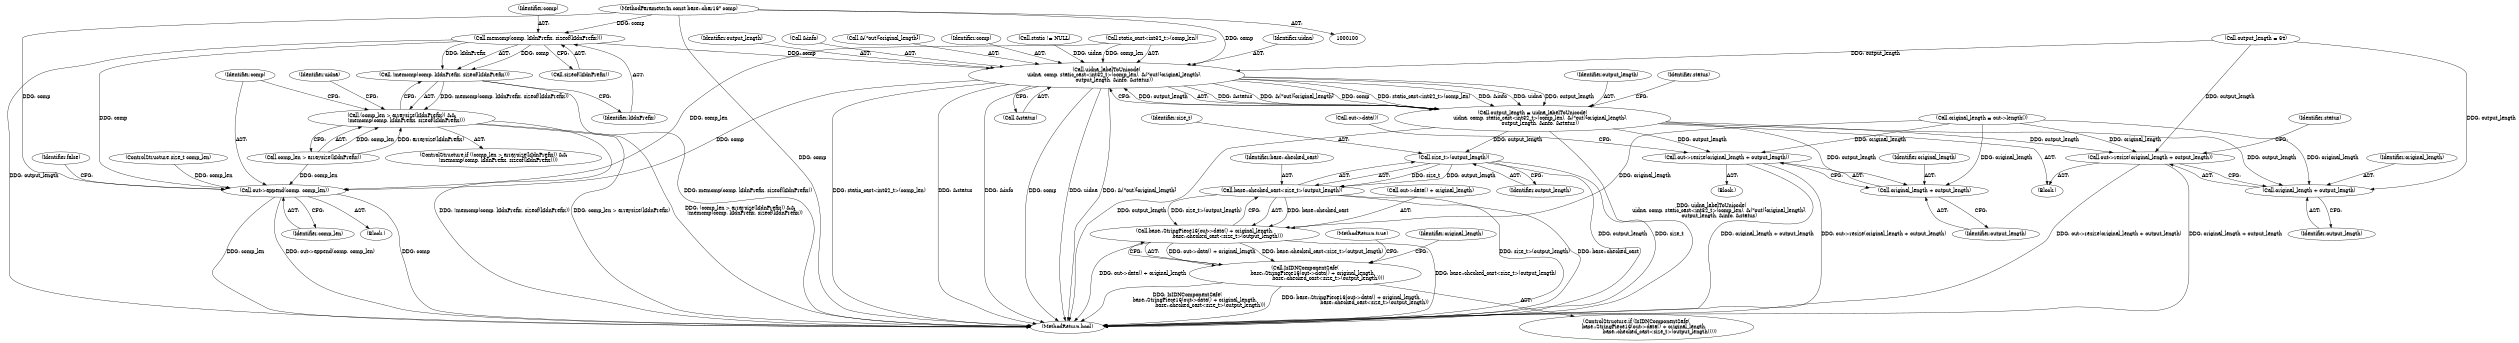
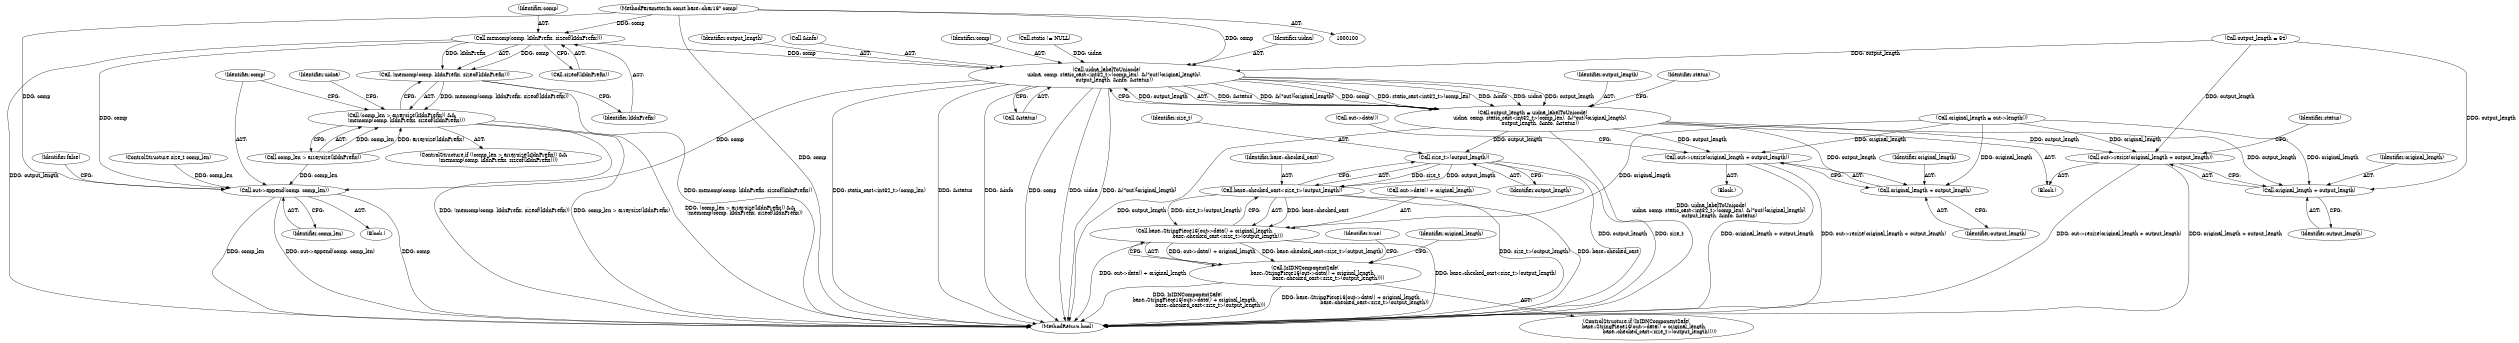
(884, 39) -> none
(1152, 39) -> none
(1345, 176) -> (1345, 176)
(1362, 234) -> (1362, 234)
